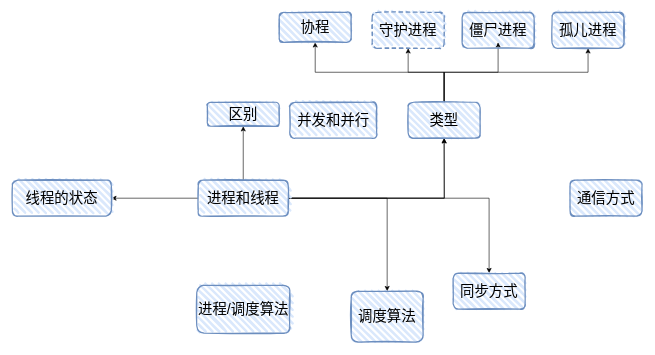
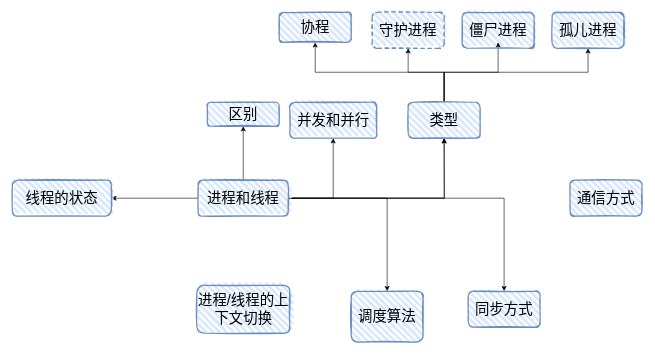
none -> (333, 143)
(489, 291) -> (504, 309)
(244, 309) -> (244, 309)
